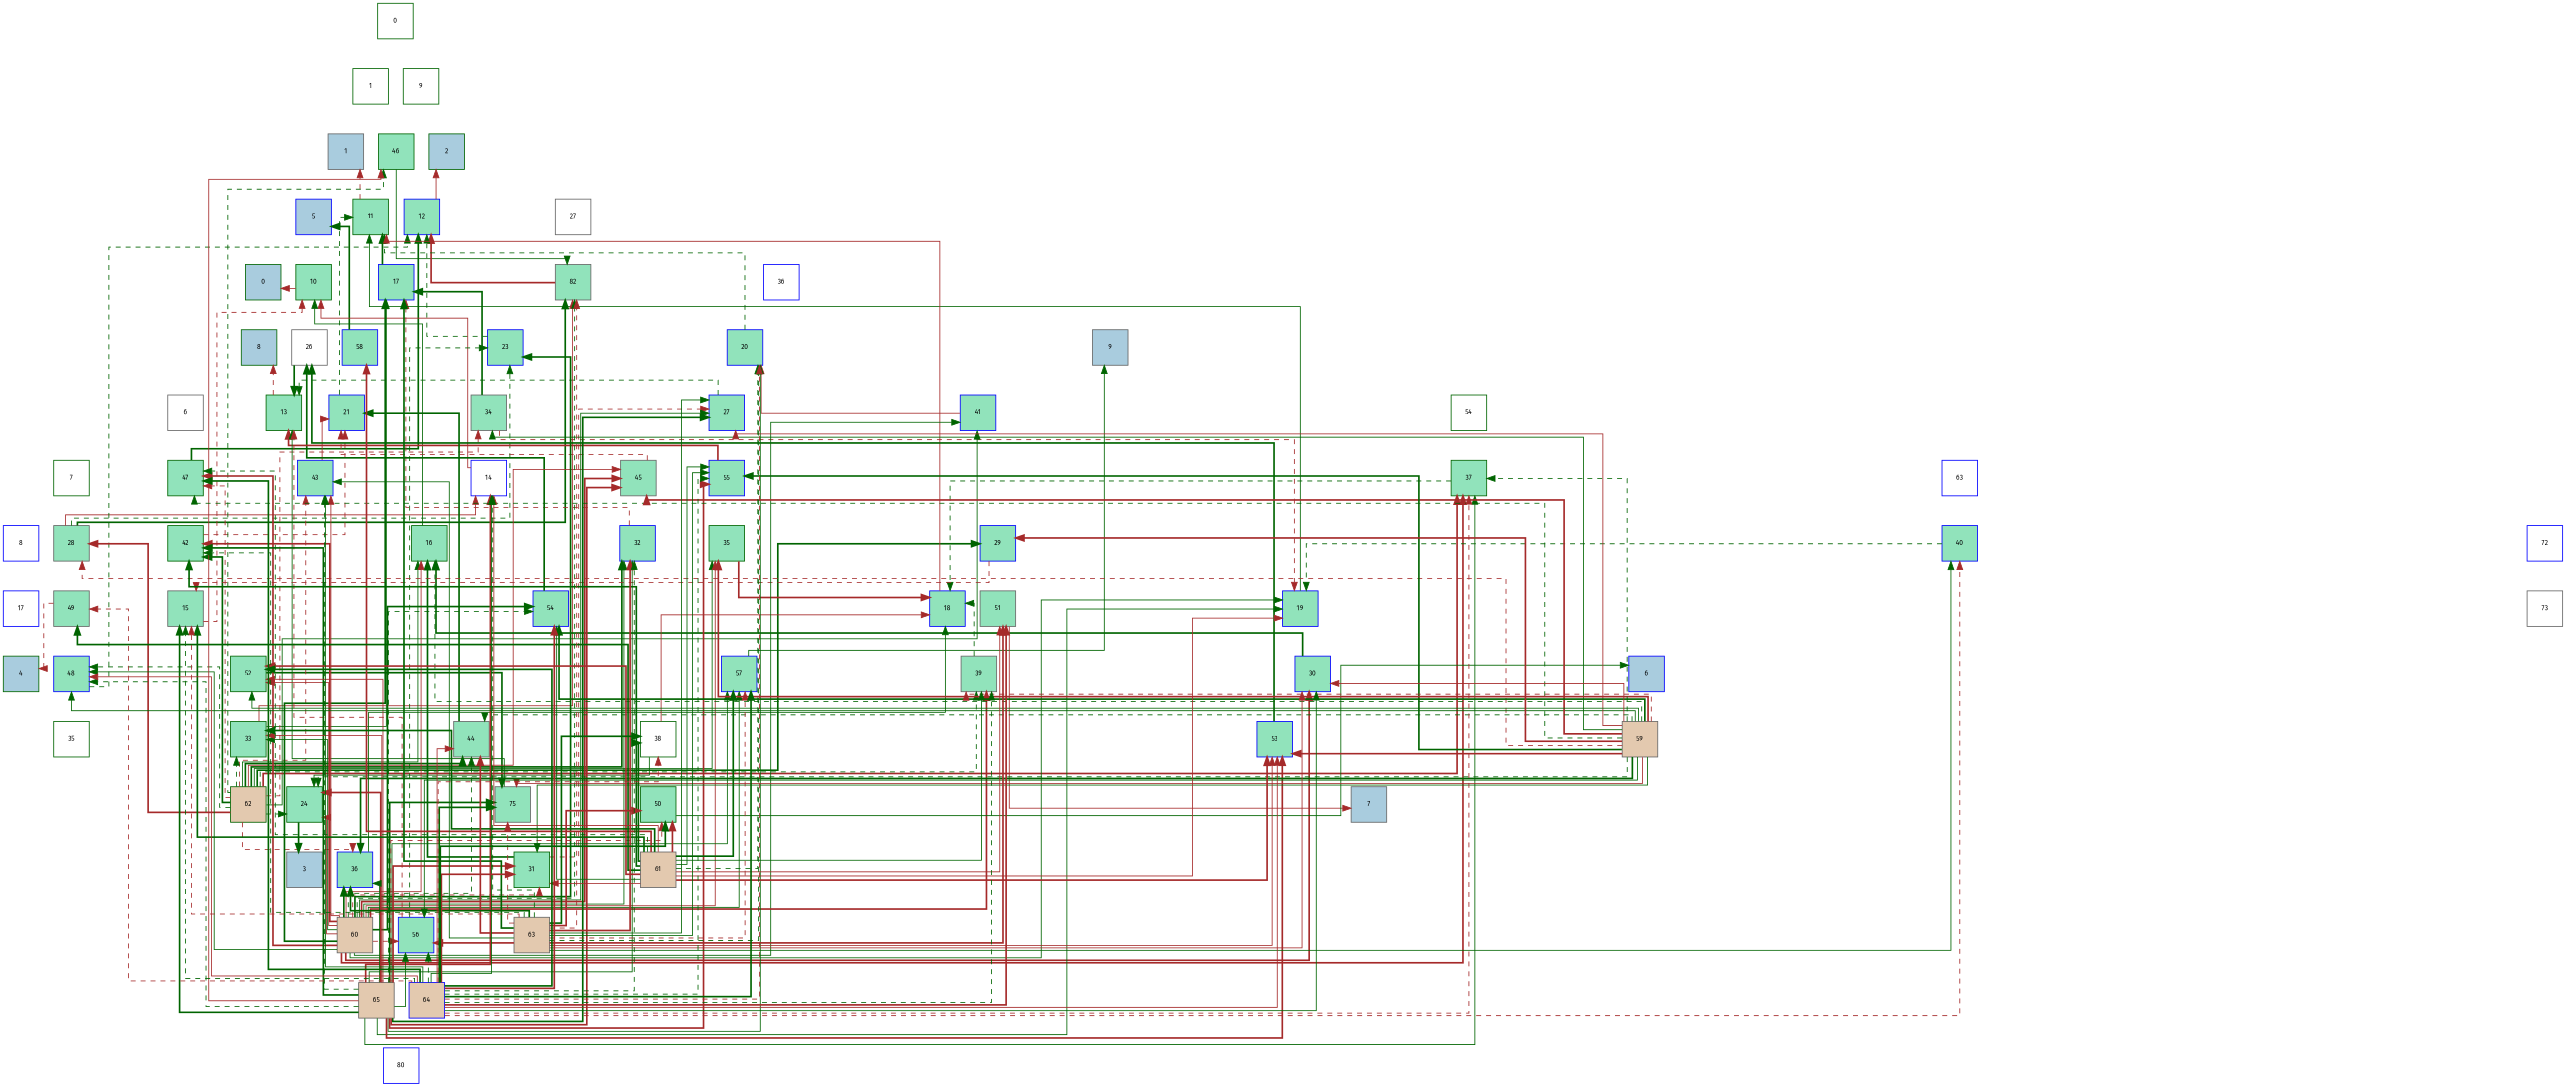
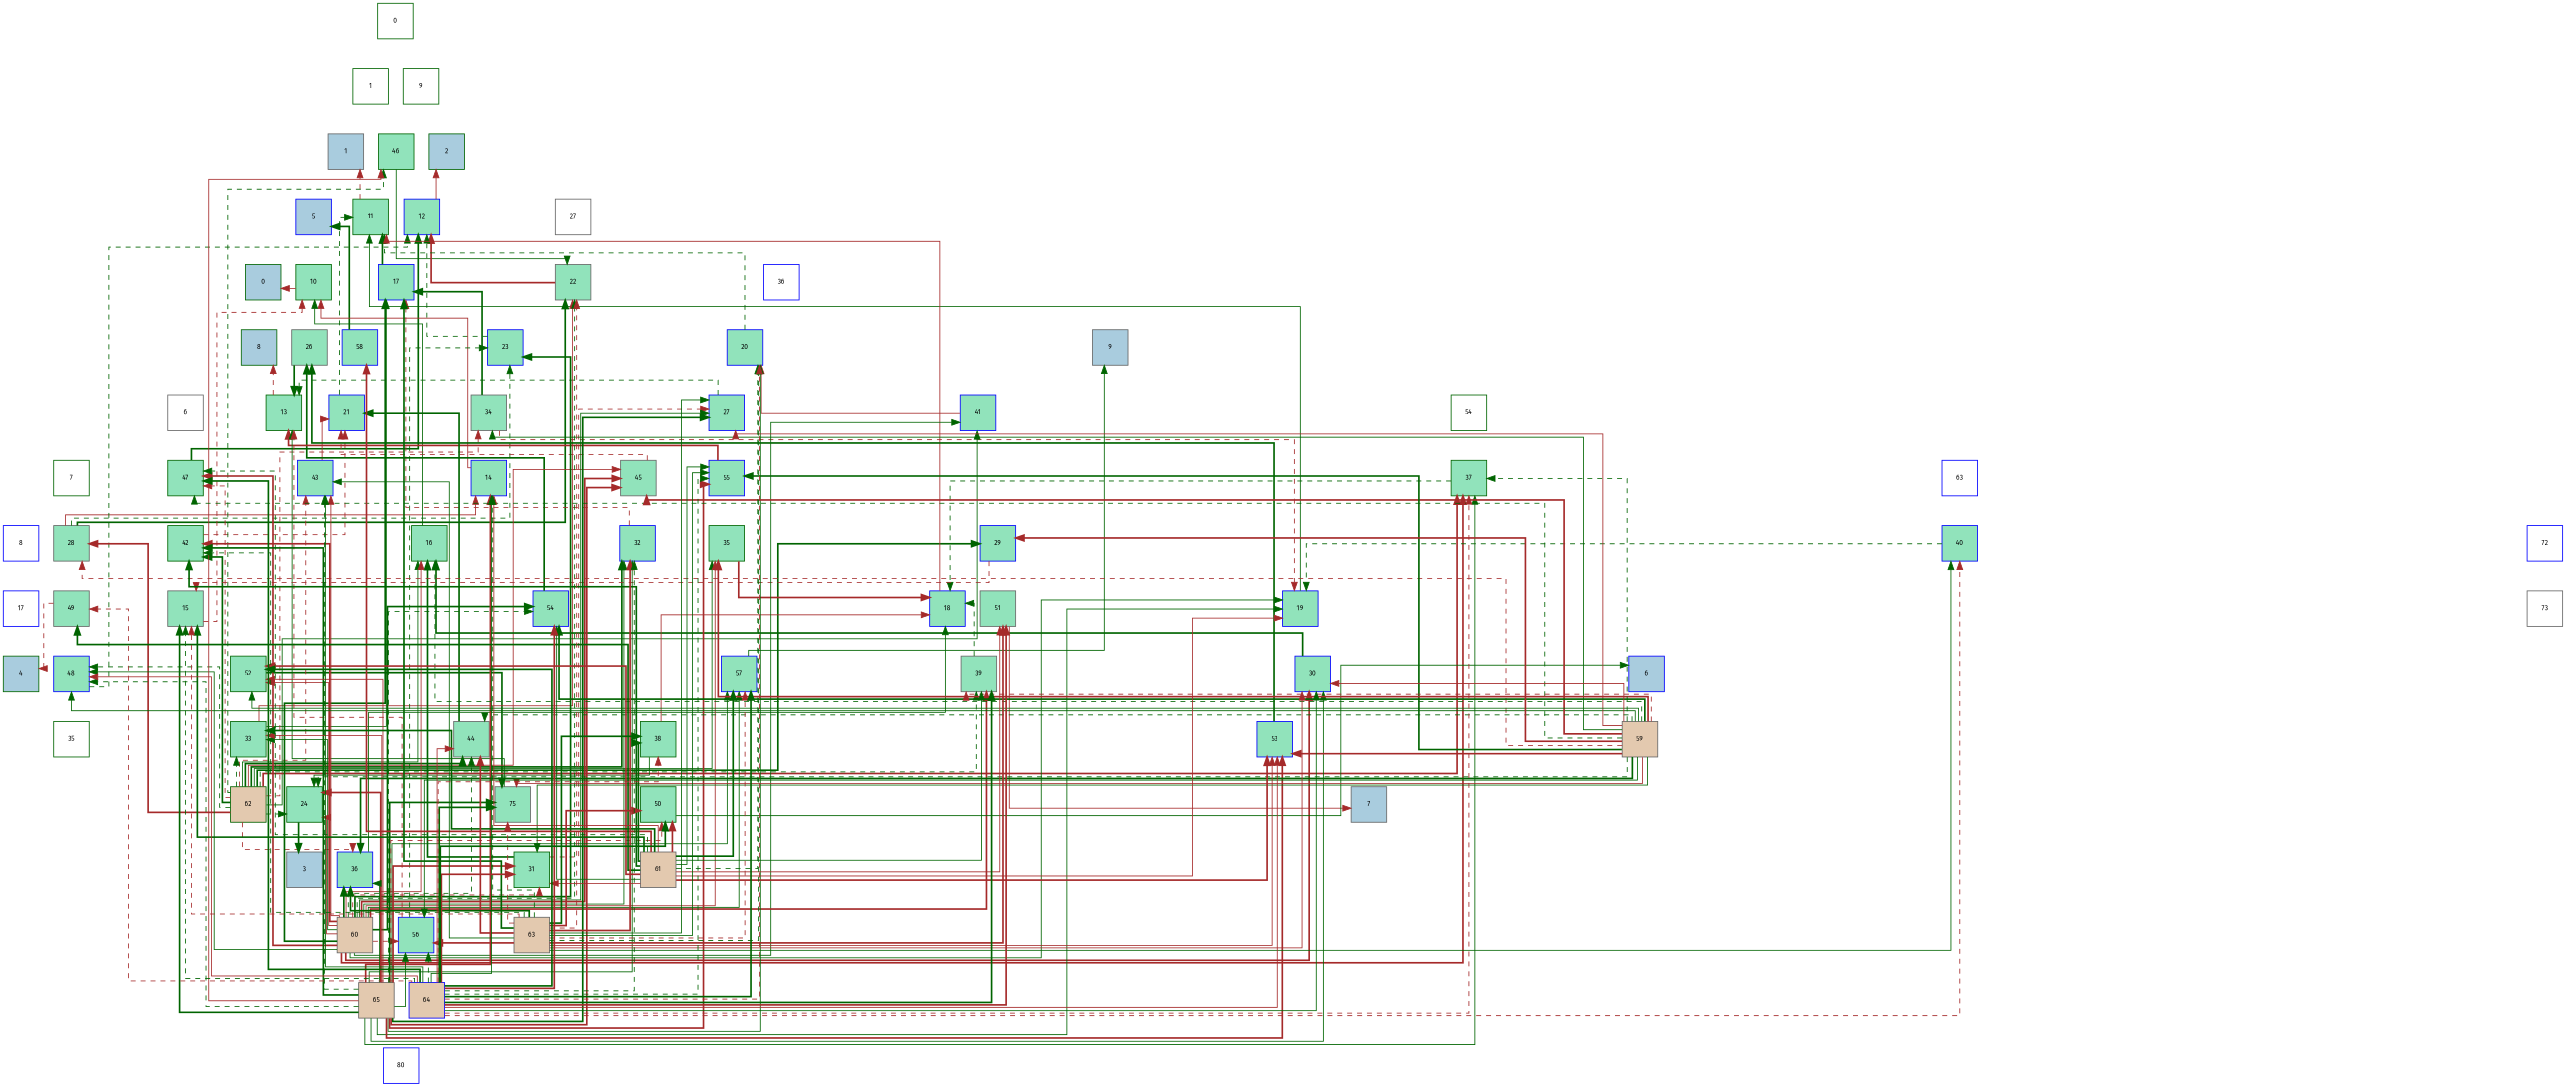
(573, 282) -> (573, 282)
(309, 347) -> (309, 347)
(489, 478) -> (489, 478)
(658, 739) -> (658, 739)
(992, 997) -> (992, 997)
none -> (1323, 1029)
